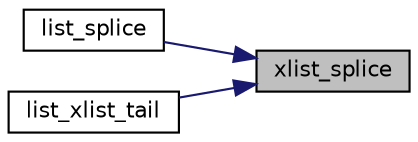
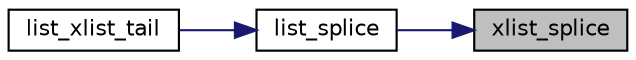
(207, 93) -> (207, 30)
